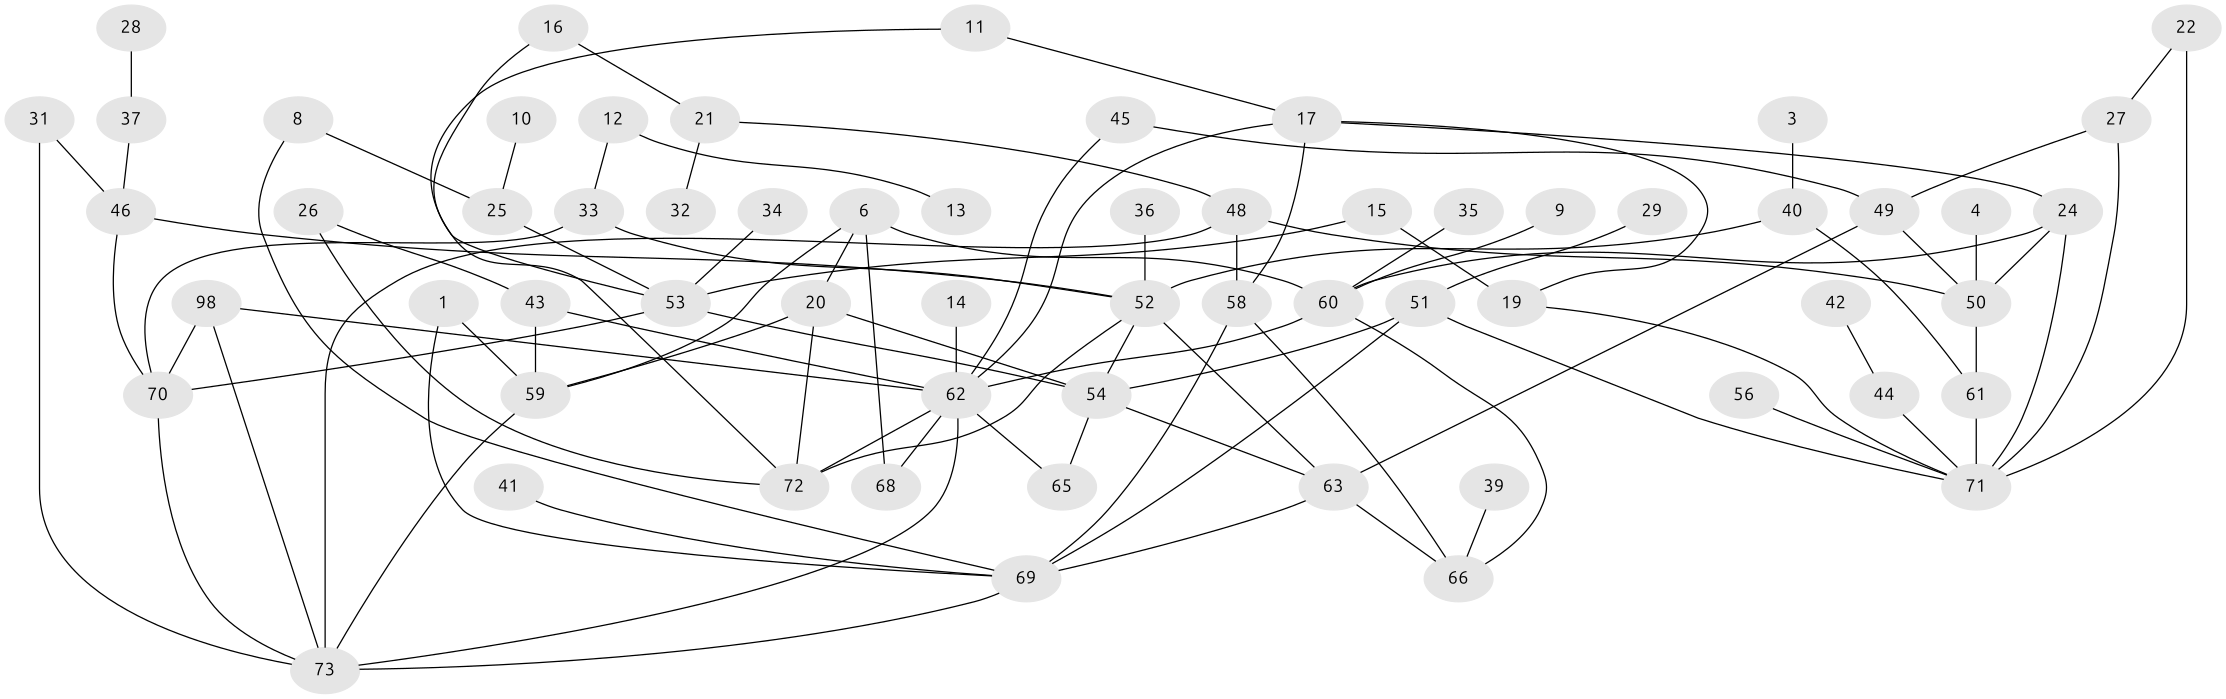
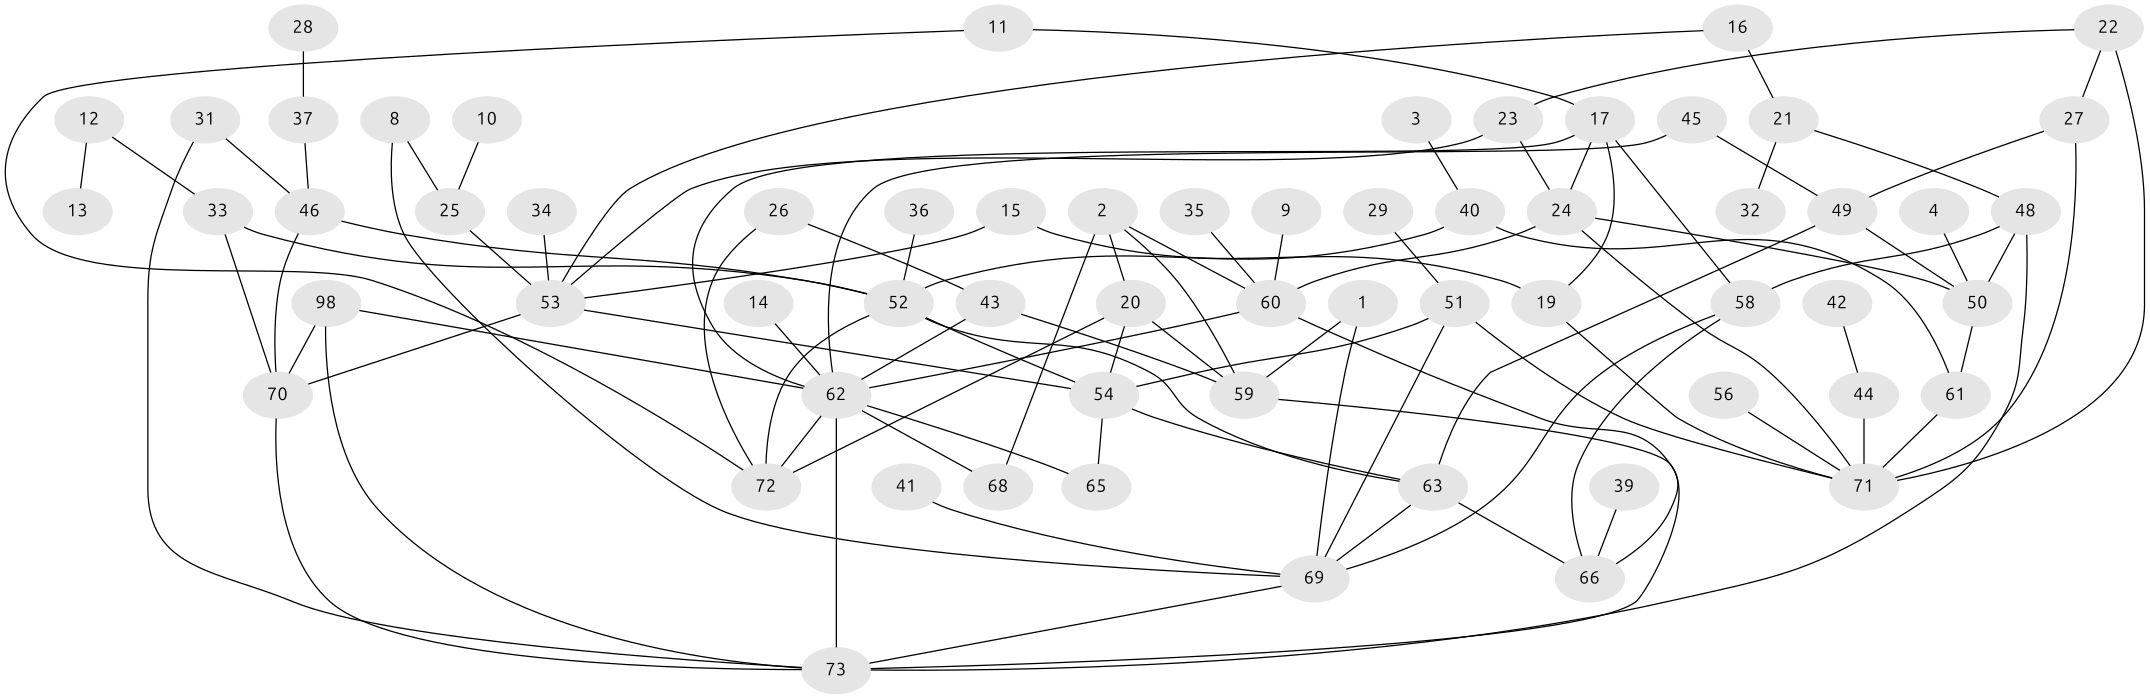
none -> (1508, 120)
(864, 212) -> (1103, 212)
